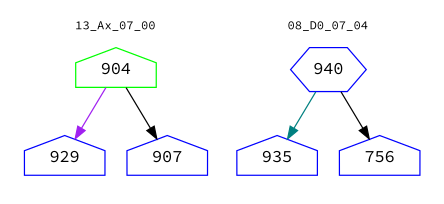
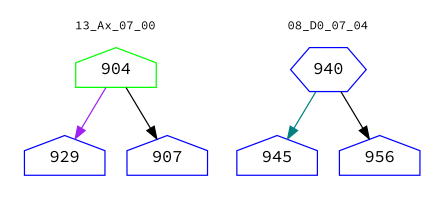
(277, 157) -> (277, 157)
(380, 157) -> (380, 157)
